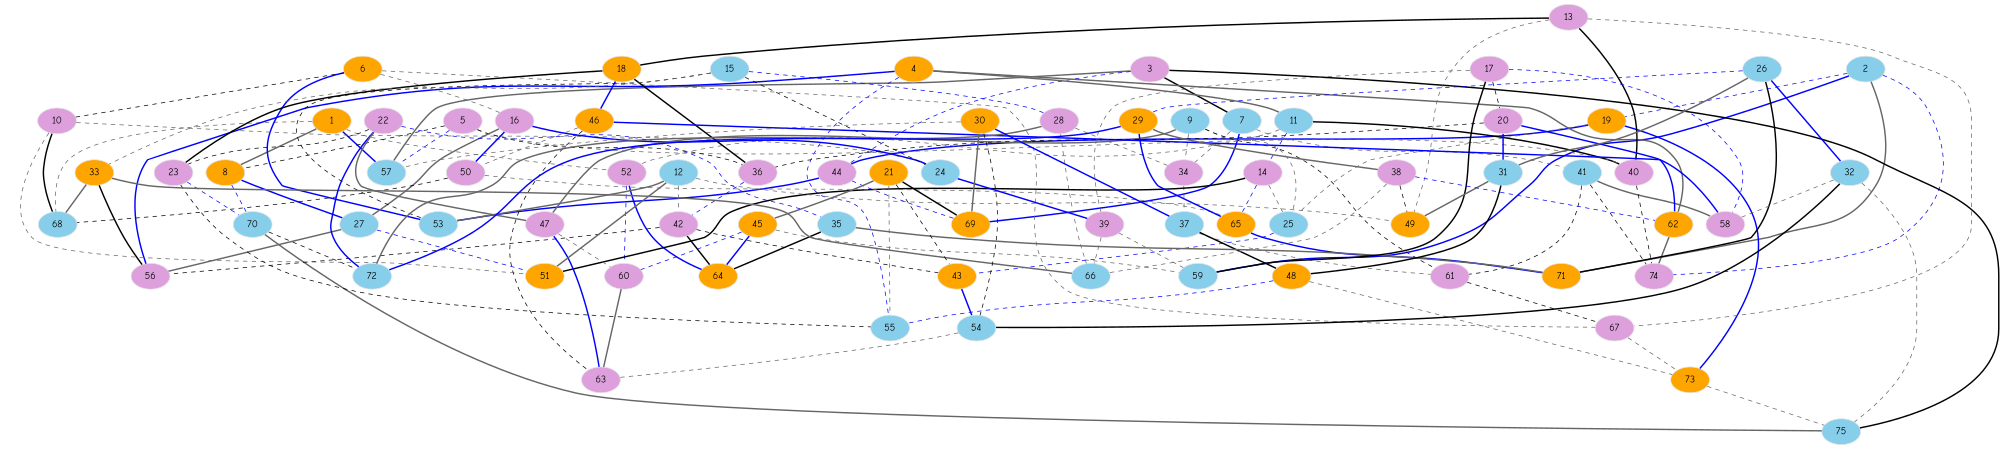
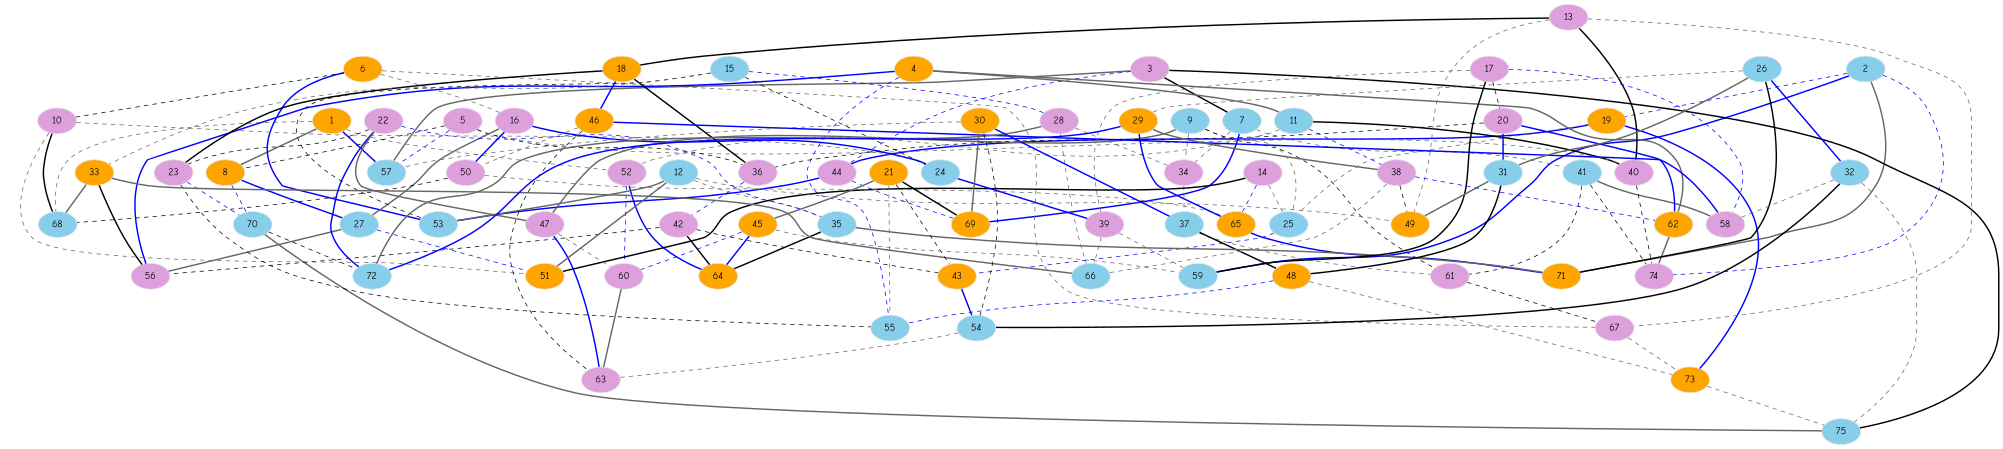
(1418, 89) -> (1418, 89)
(1278, 147) -> (1361, 155)
(679, 203) -> (758, 199)
